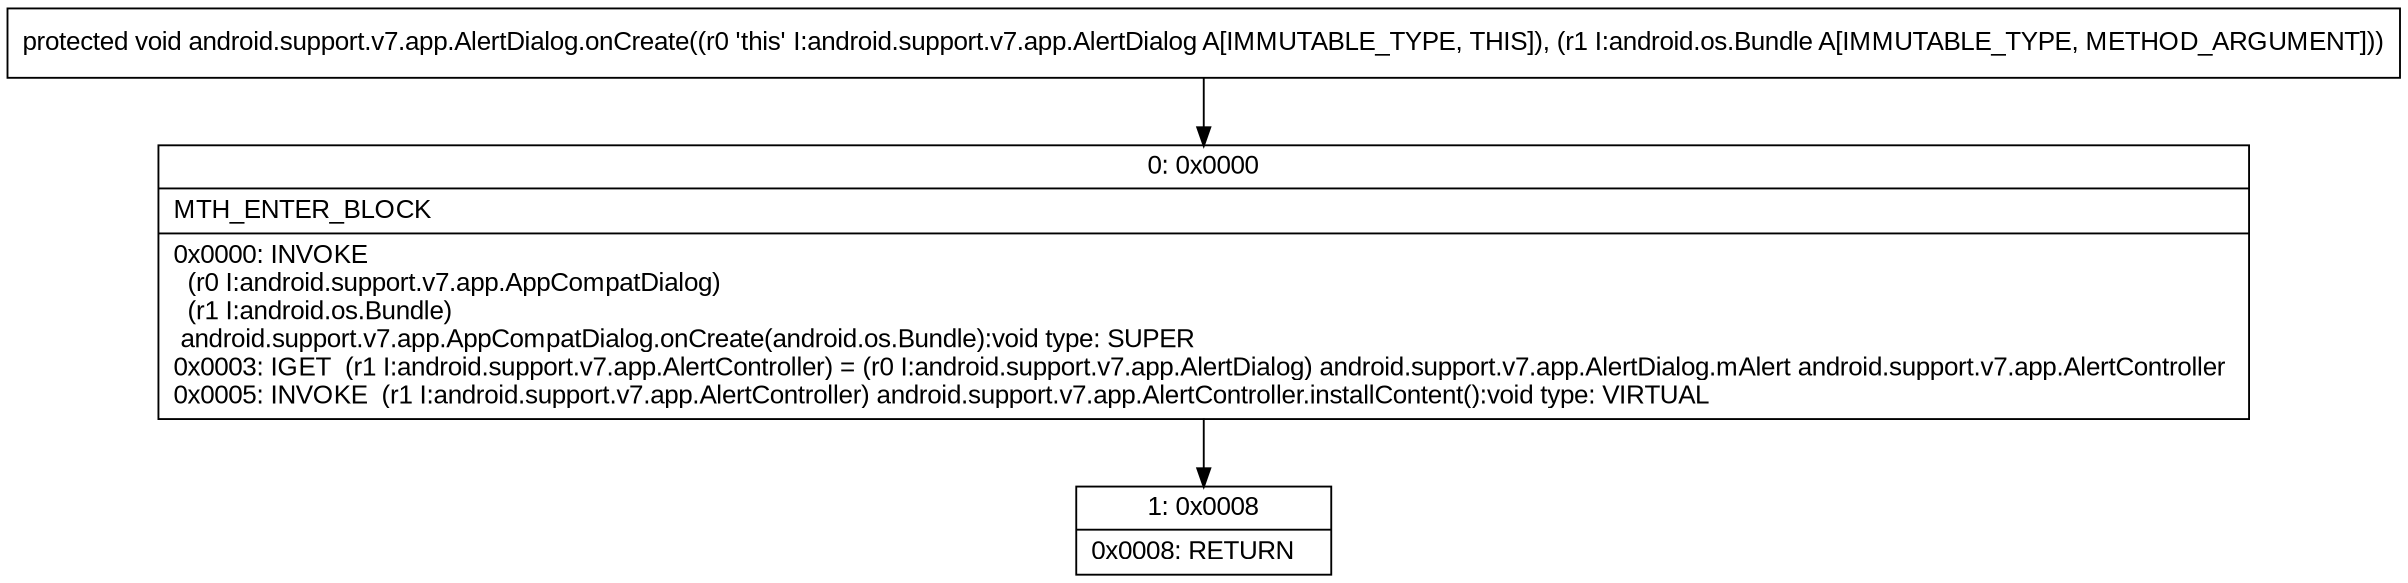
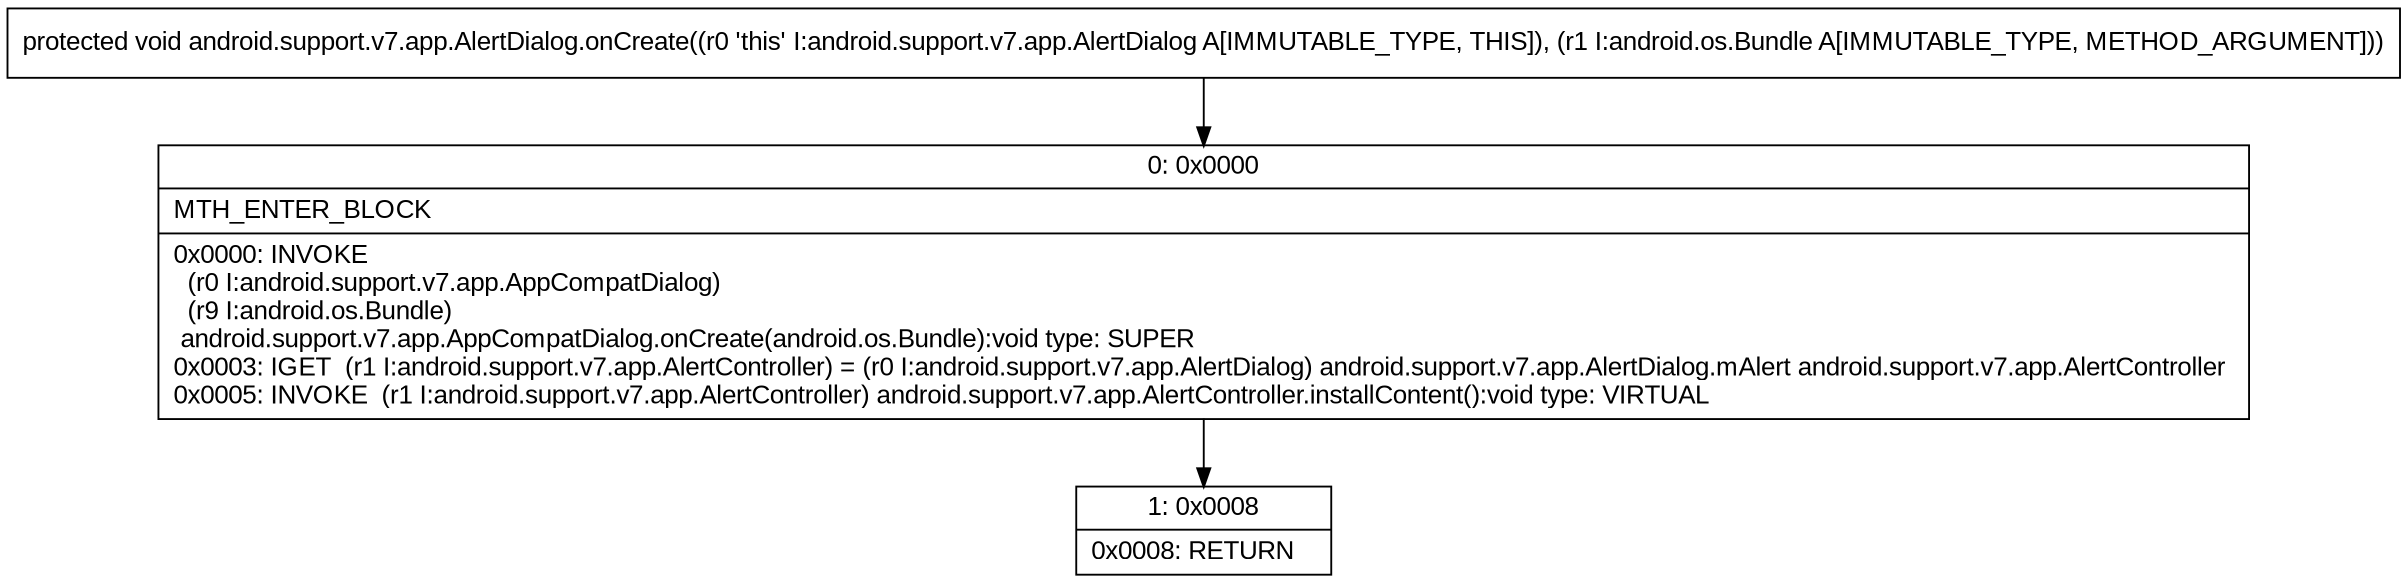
(313, 311) -> (313, 311)
